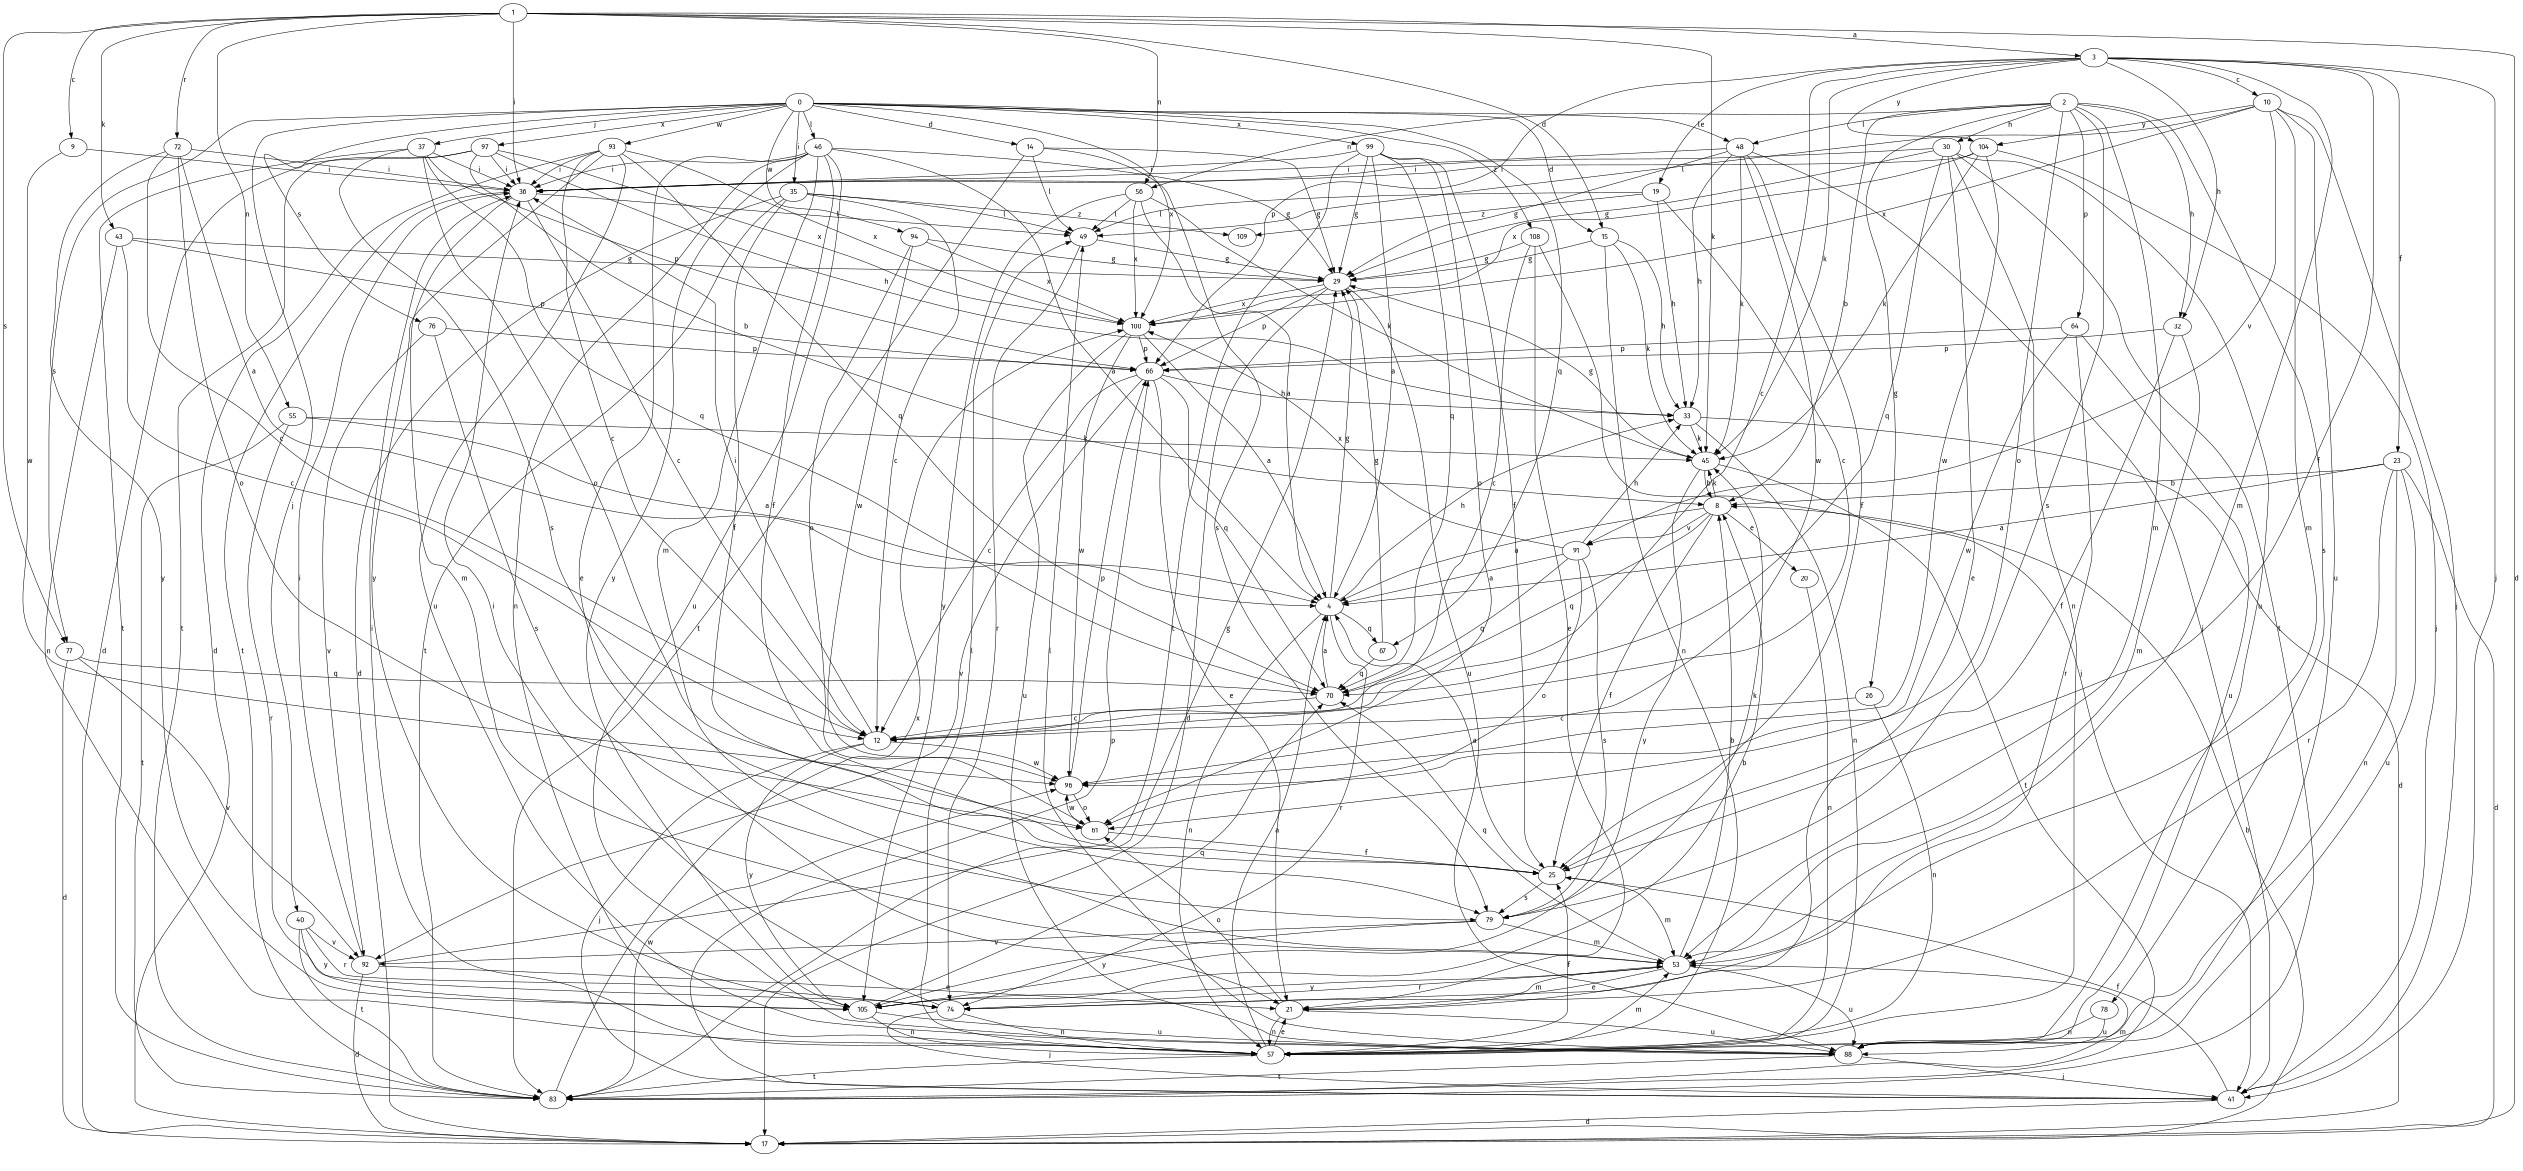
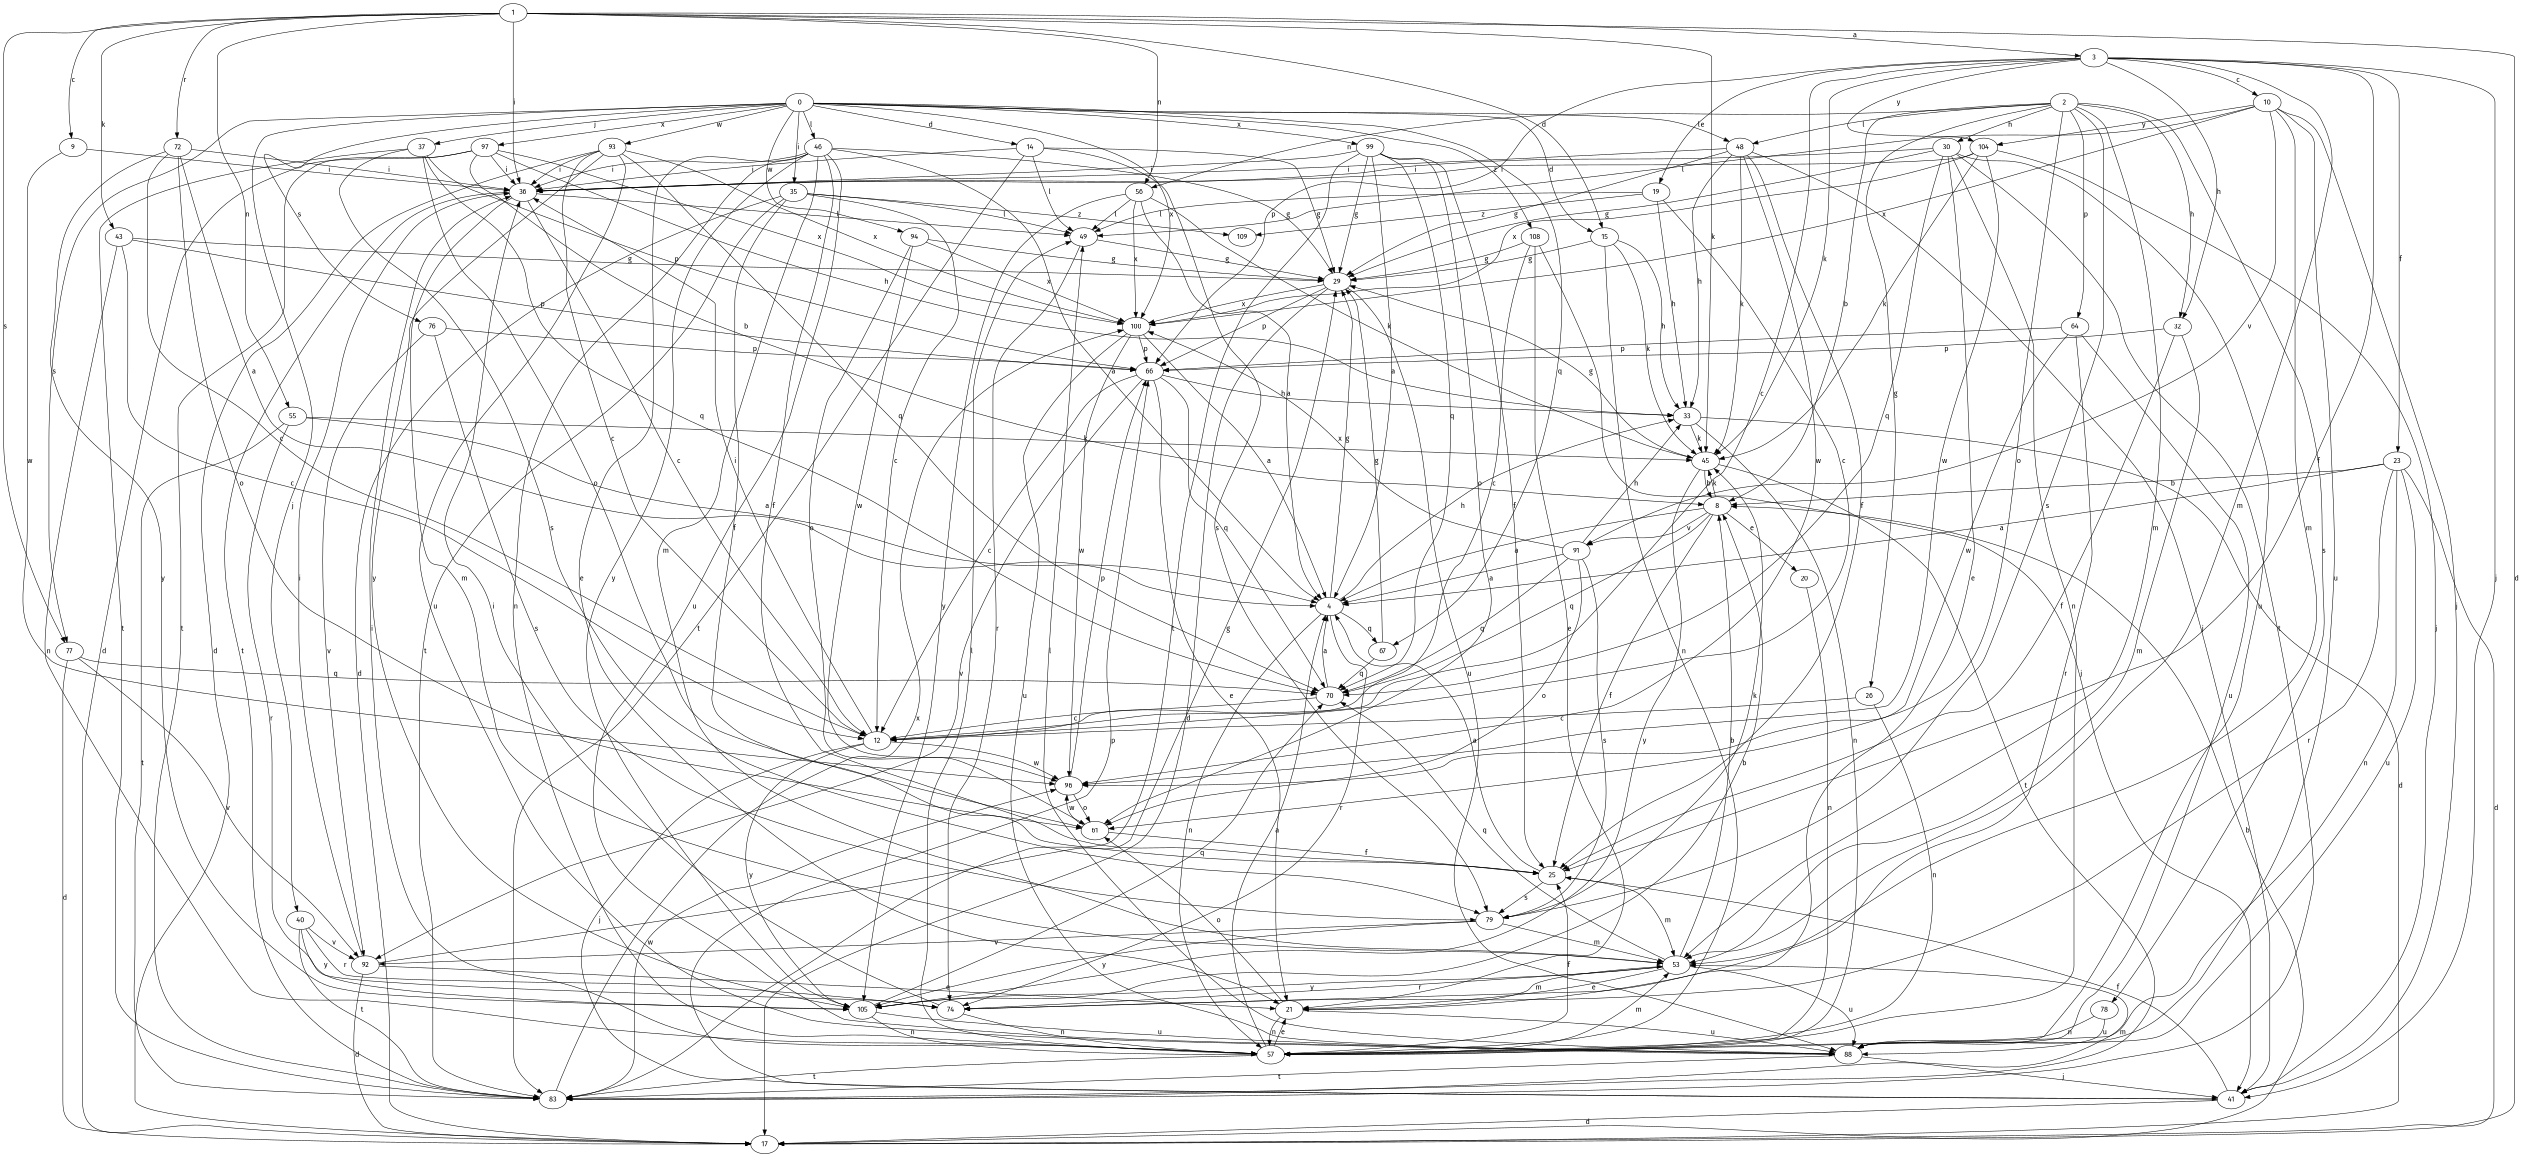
(466, 167) -> (802, 162)
(1553, 1087) -> none
